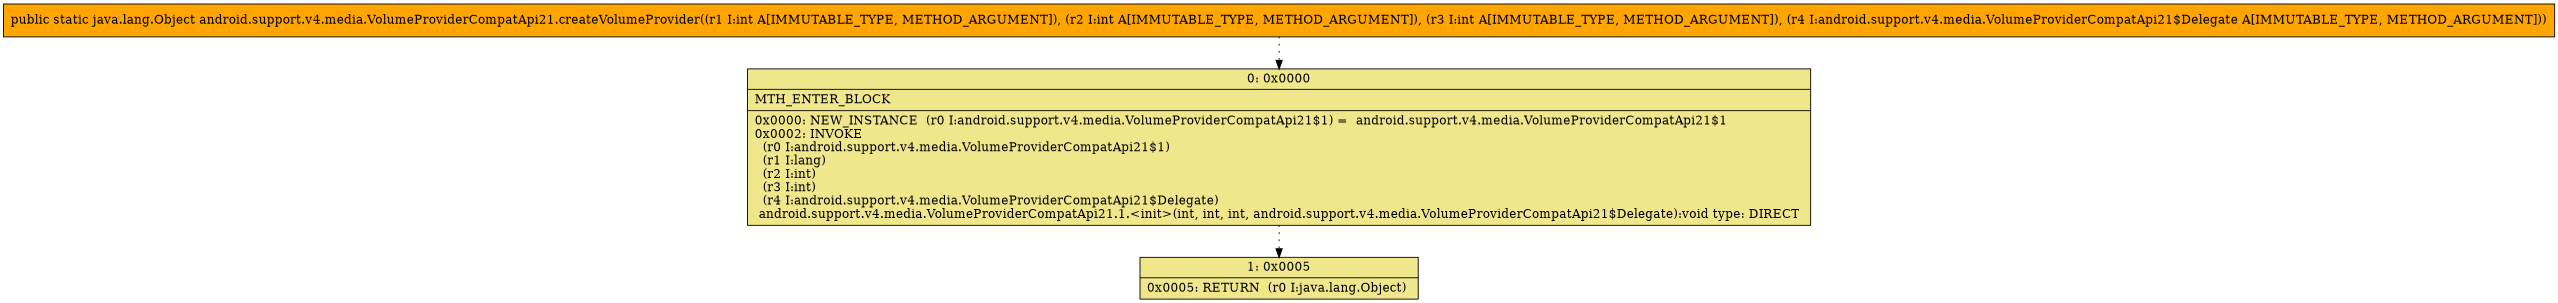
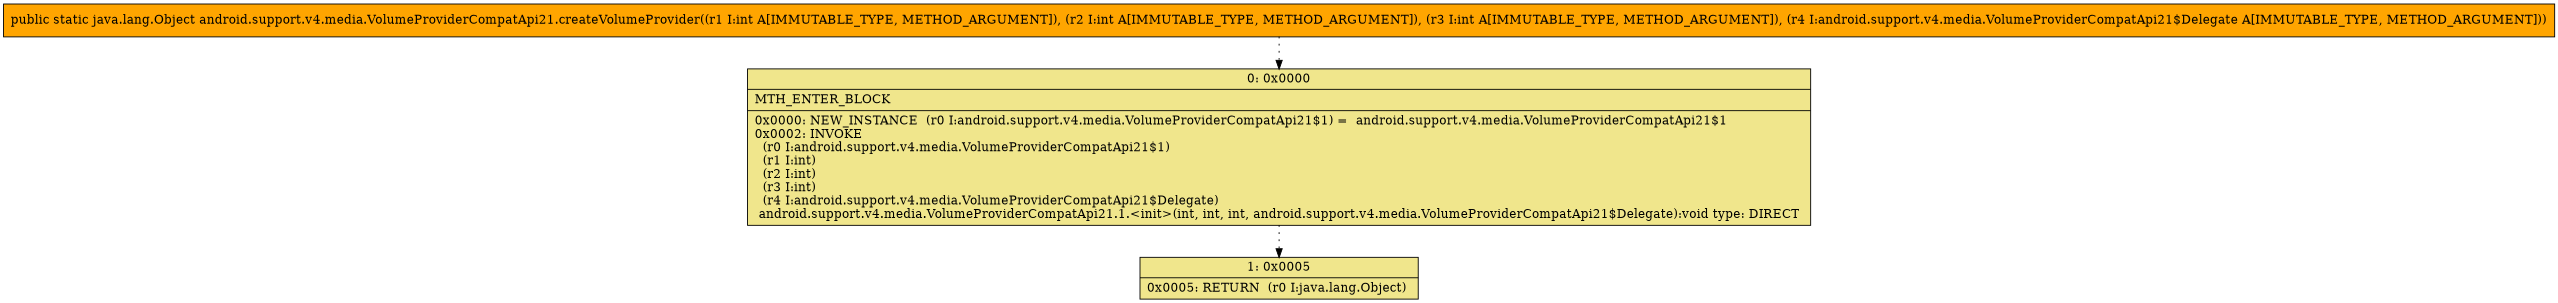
(791, 161) -> (786, 161)
